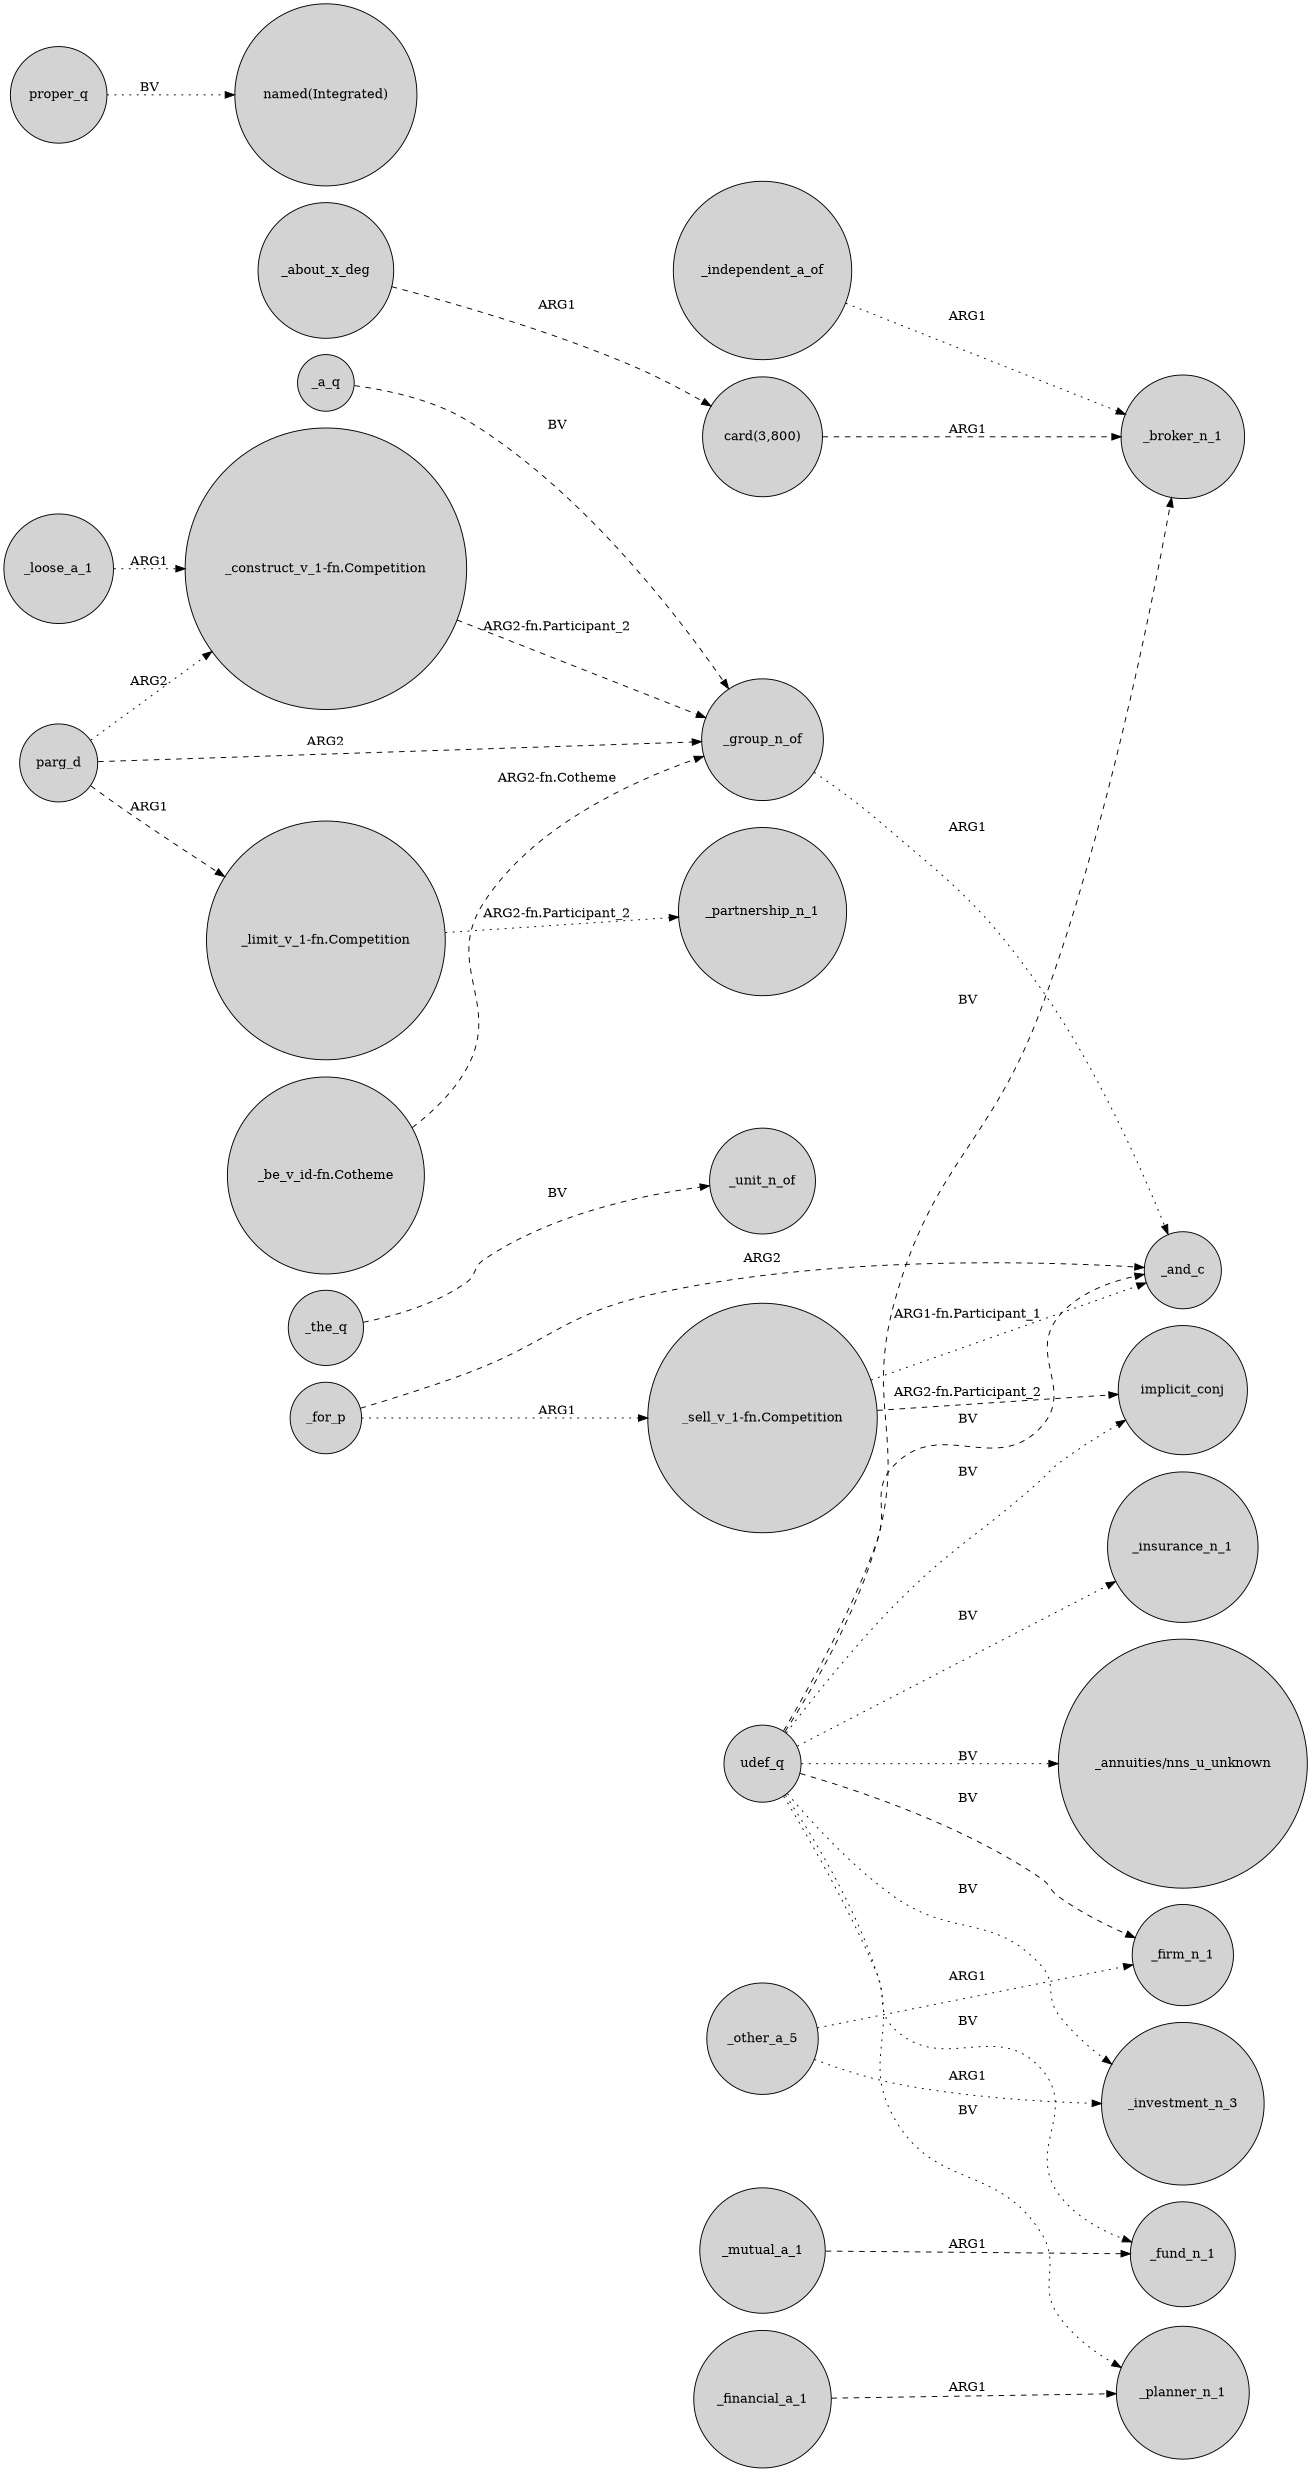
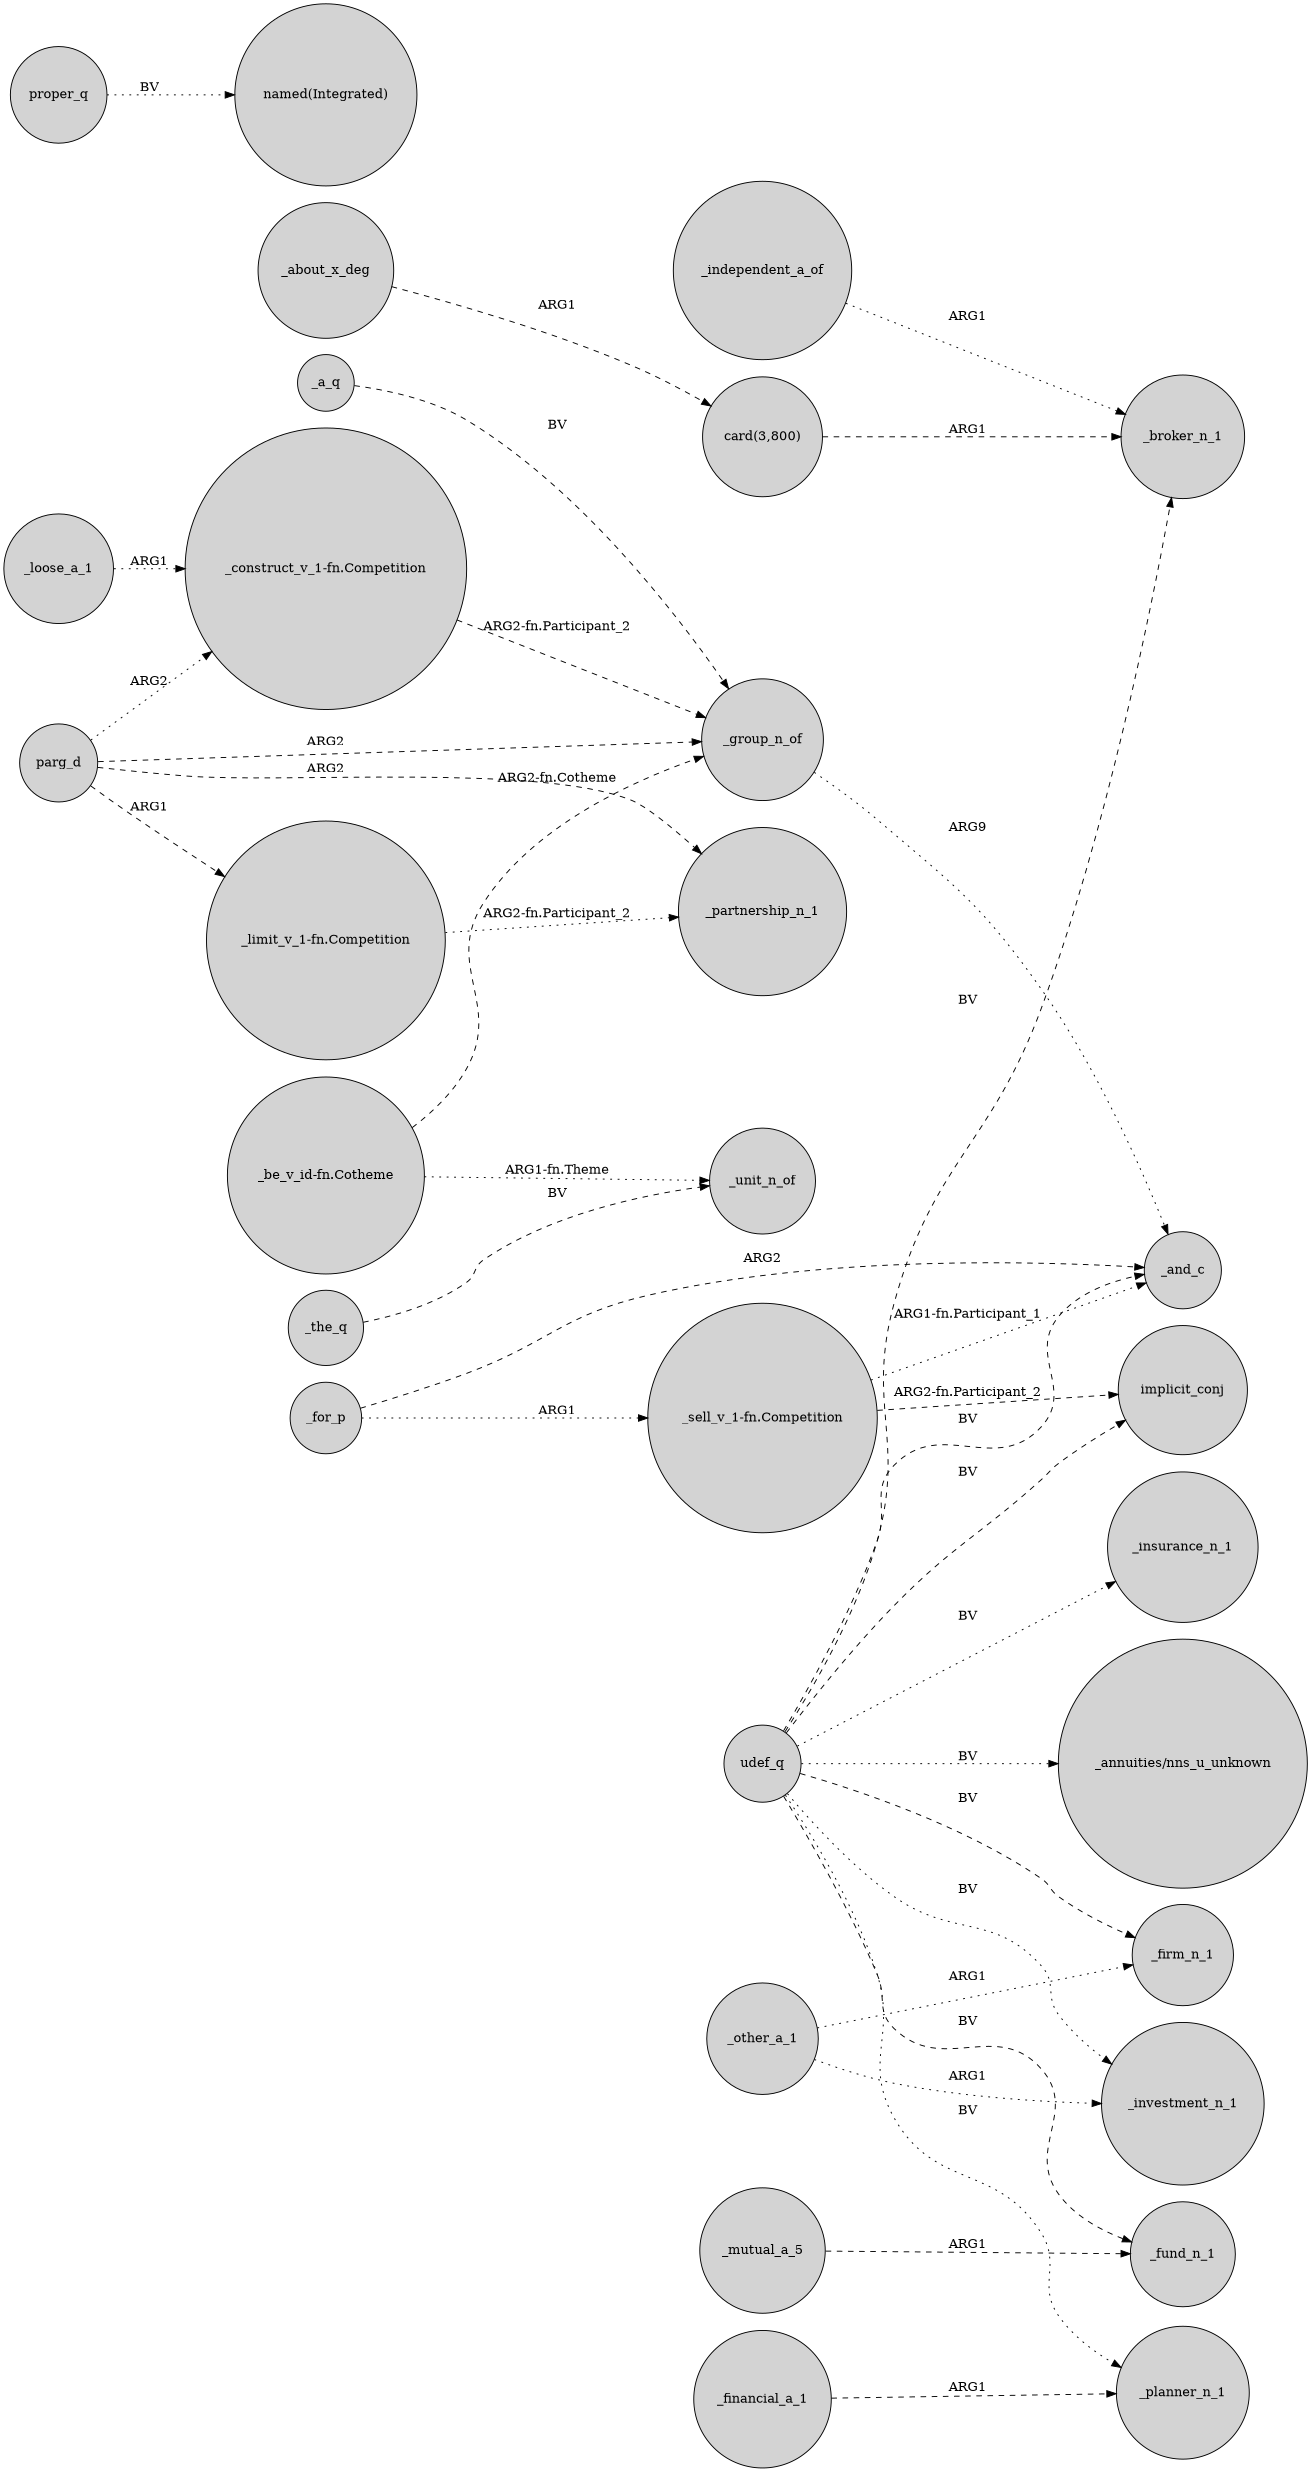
none -> (405, 777)
(968, 828) -> (968, 828)
none -> (562, 1179)
(938, 1564) -> (938, 1564)
(763, 2039) -> (763, 2039)
(944, 2048) -> (944, 2048)
(1183, 2104) -> (1183, 2104)
(763, 2251) -> (763, 2251)
